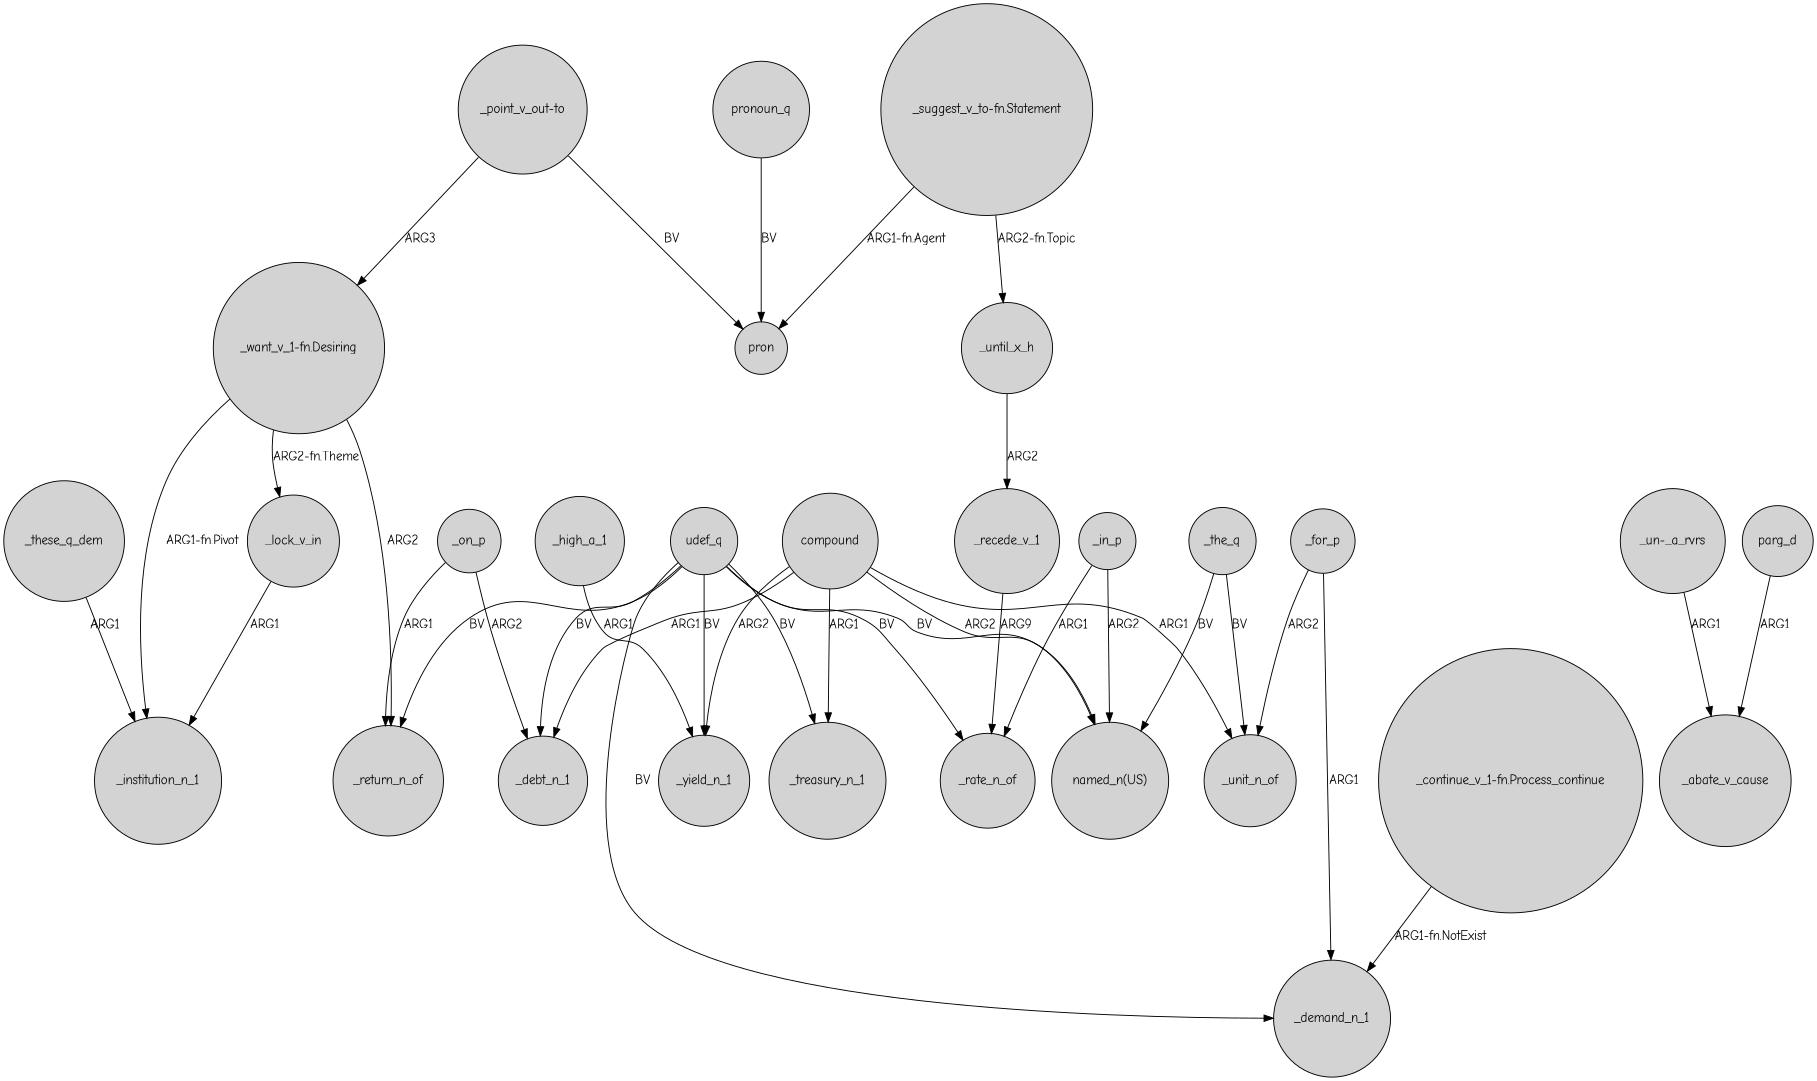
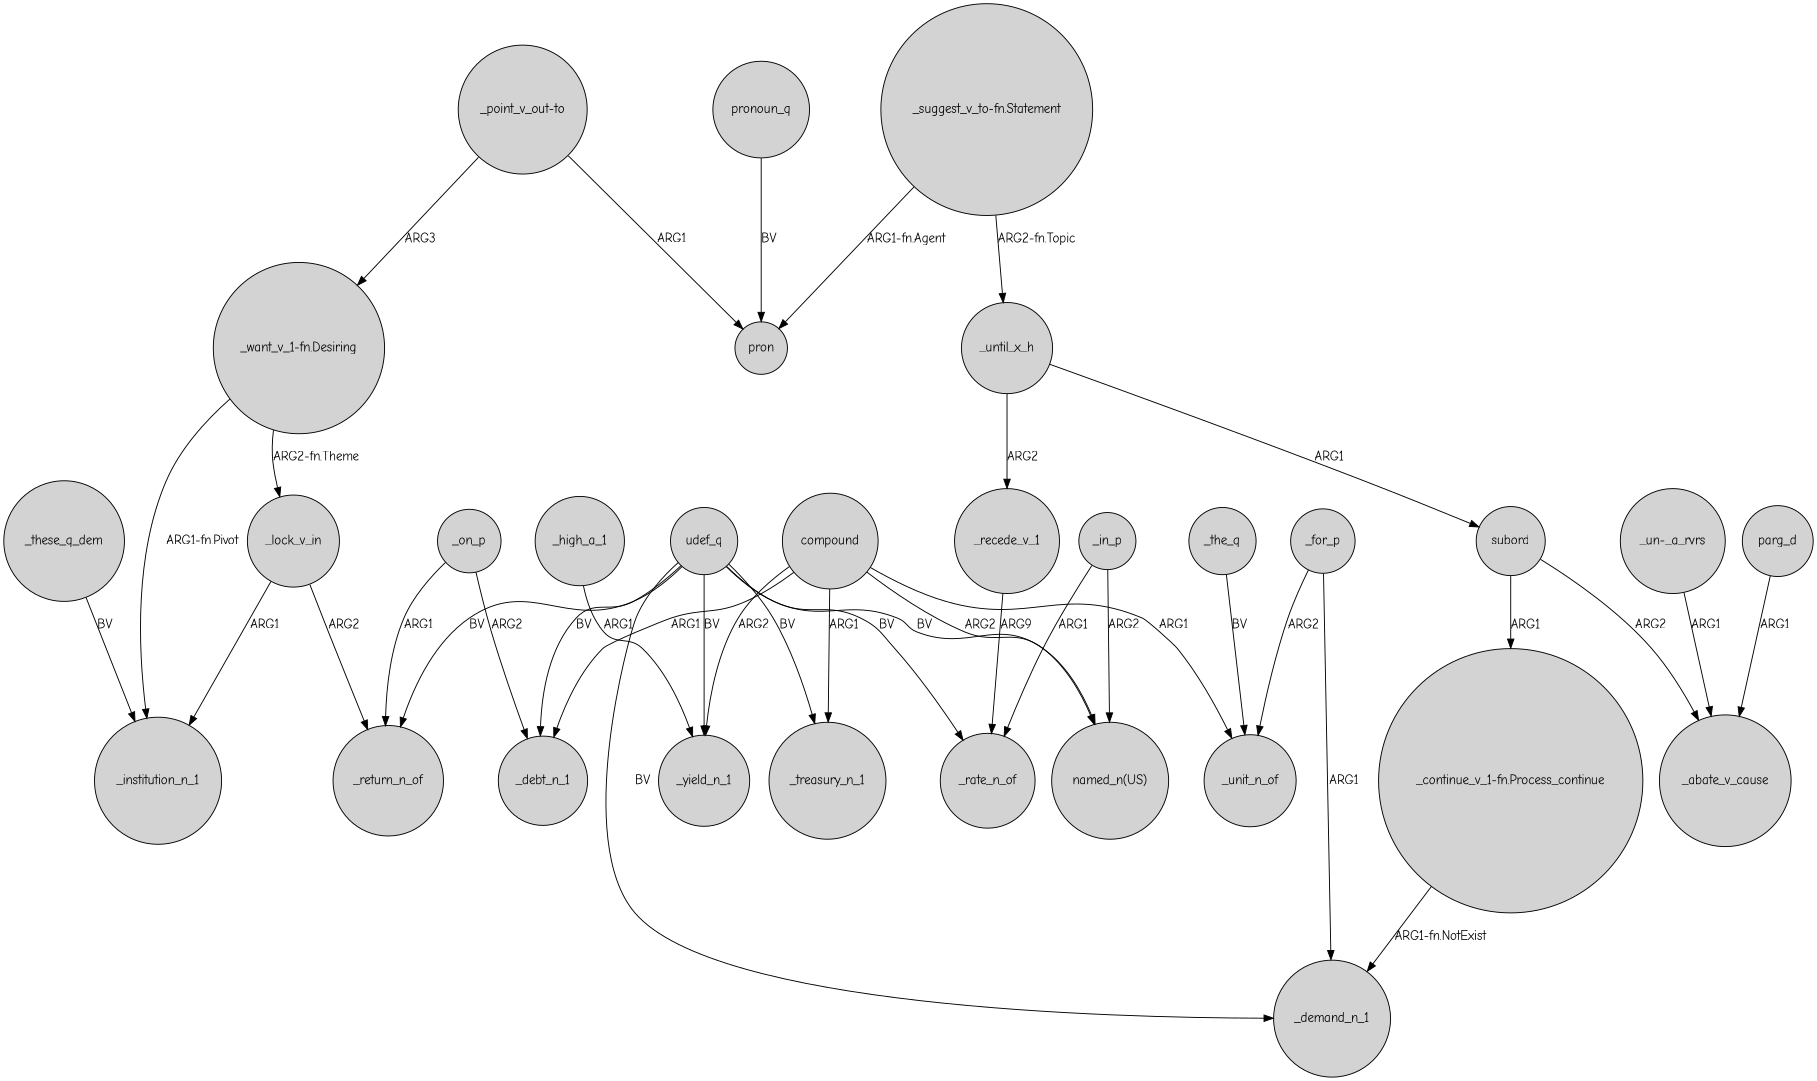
(672, 239) -> (672, 239)
none -> (1511, 541)
(384, 565) -> (337, 653)
(105, 625) -> (105, 625)
(1186, 647) -> none
